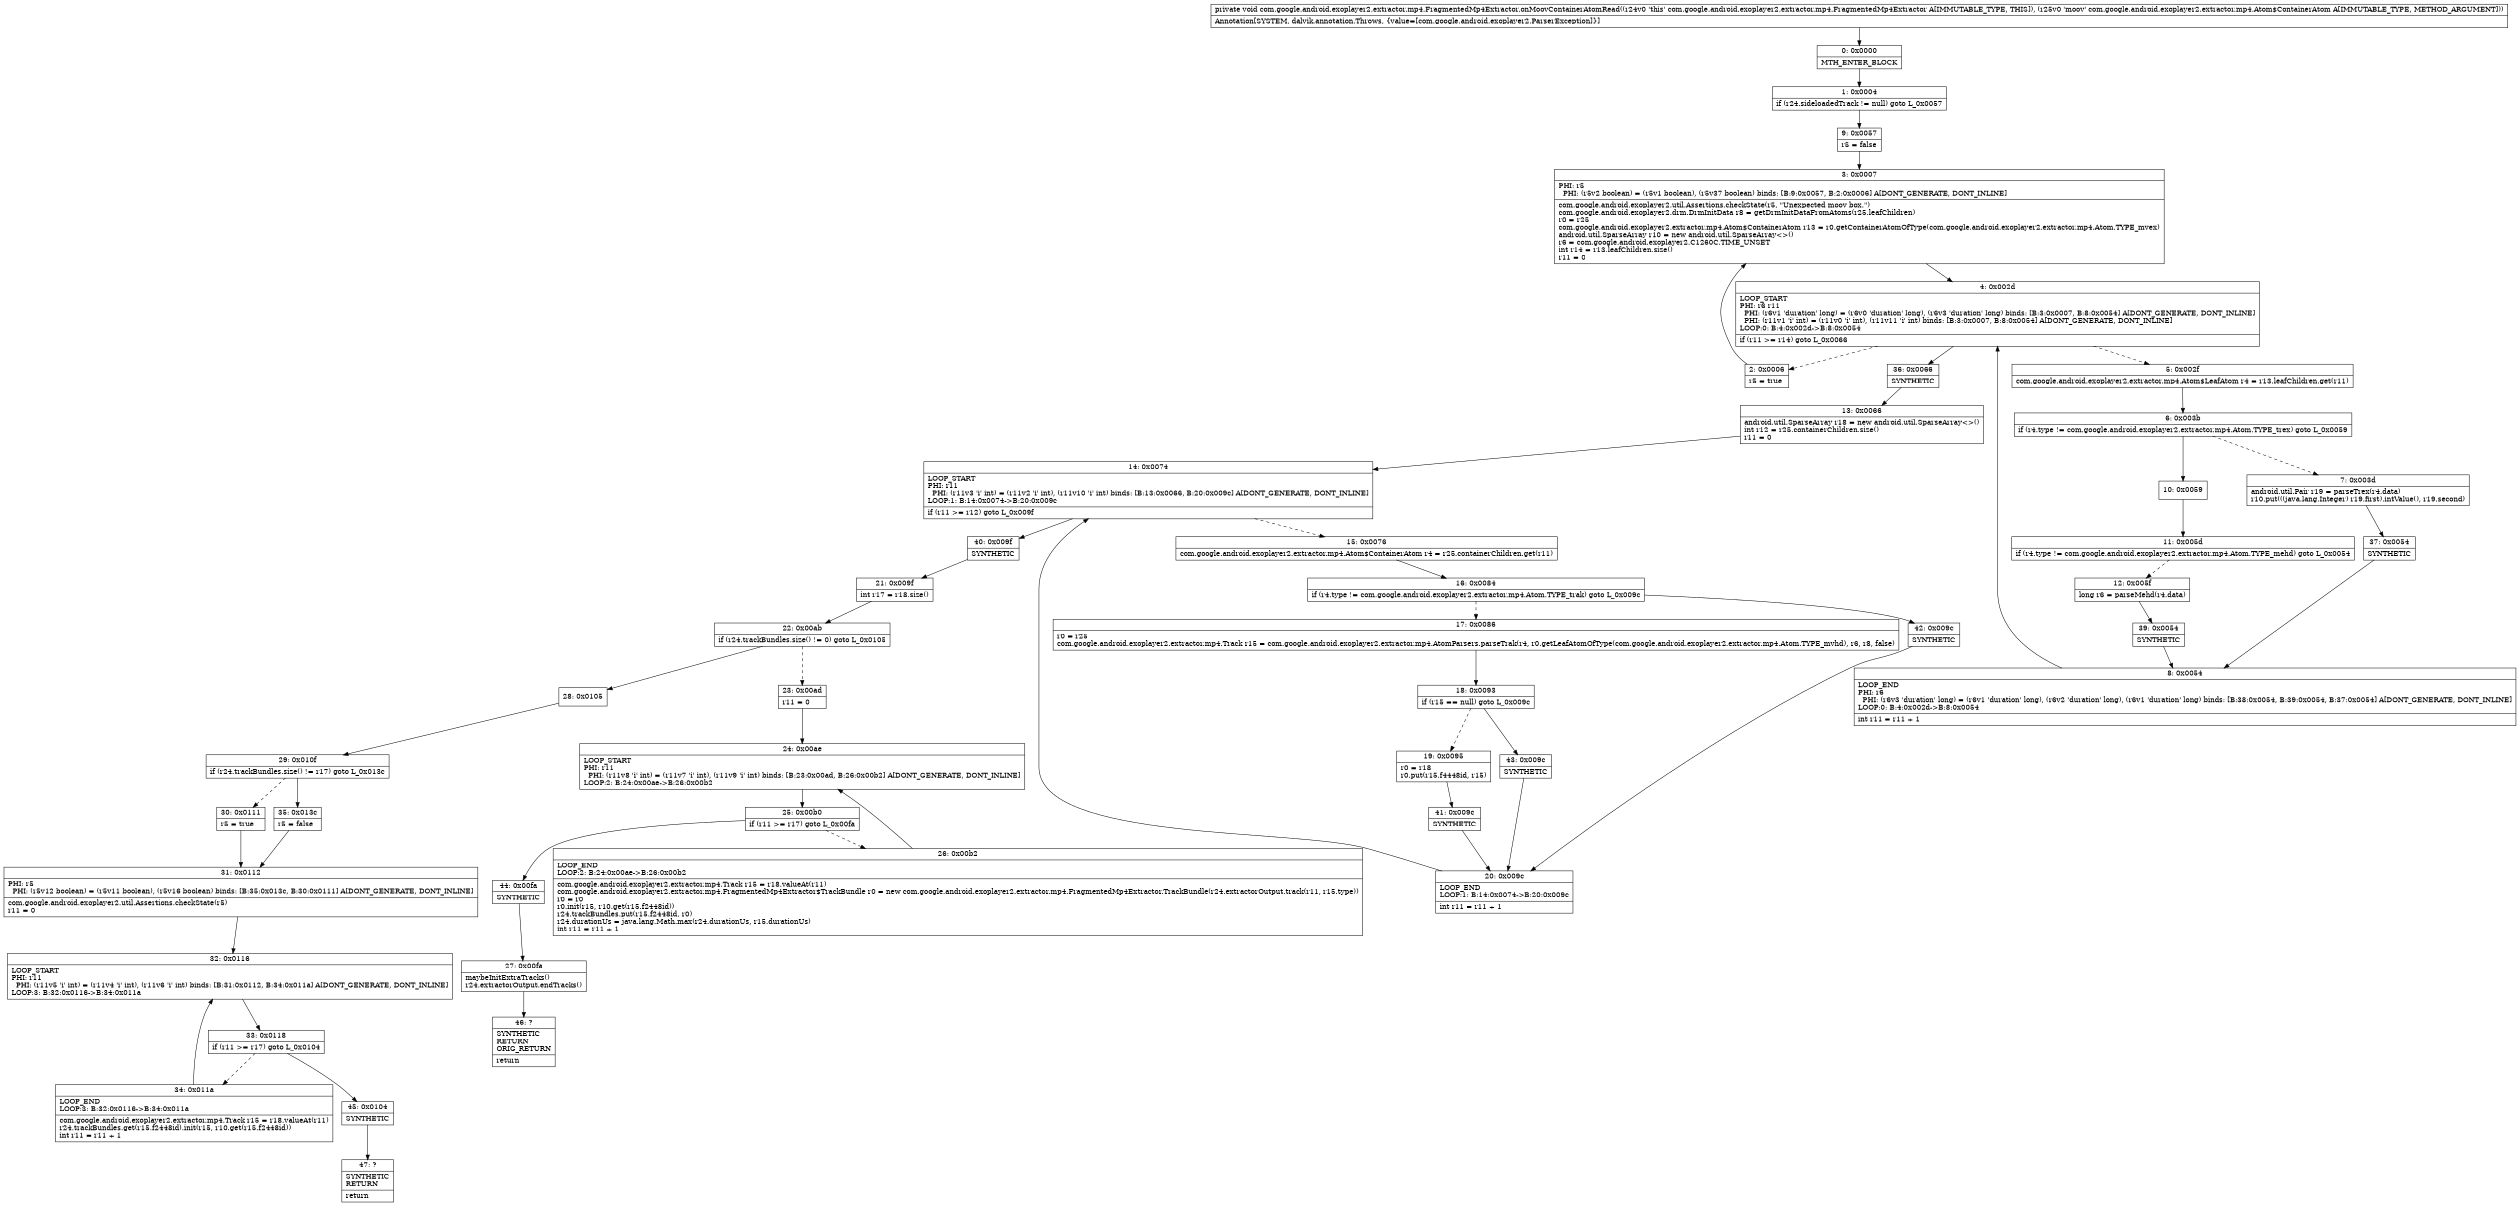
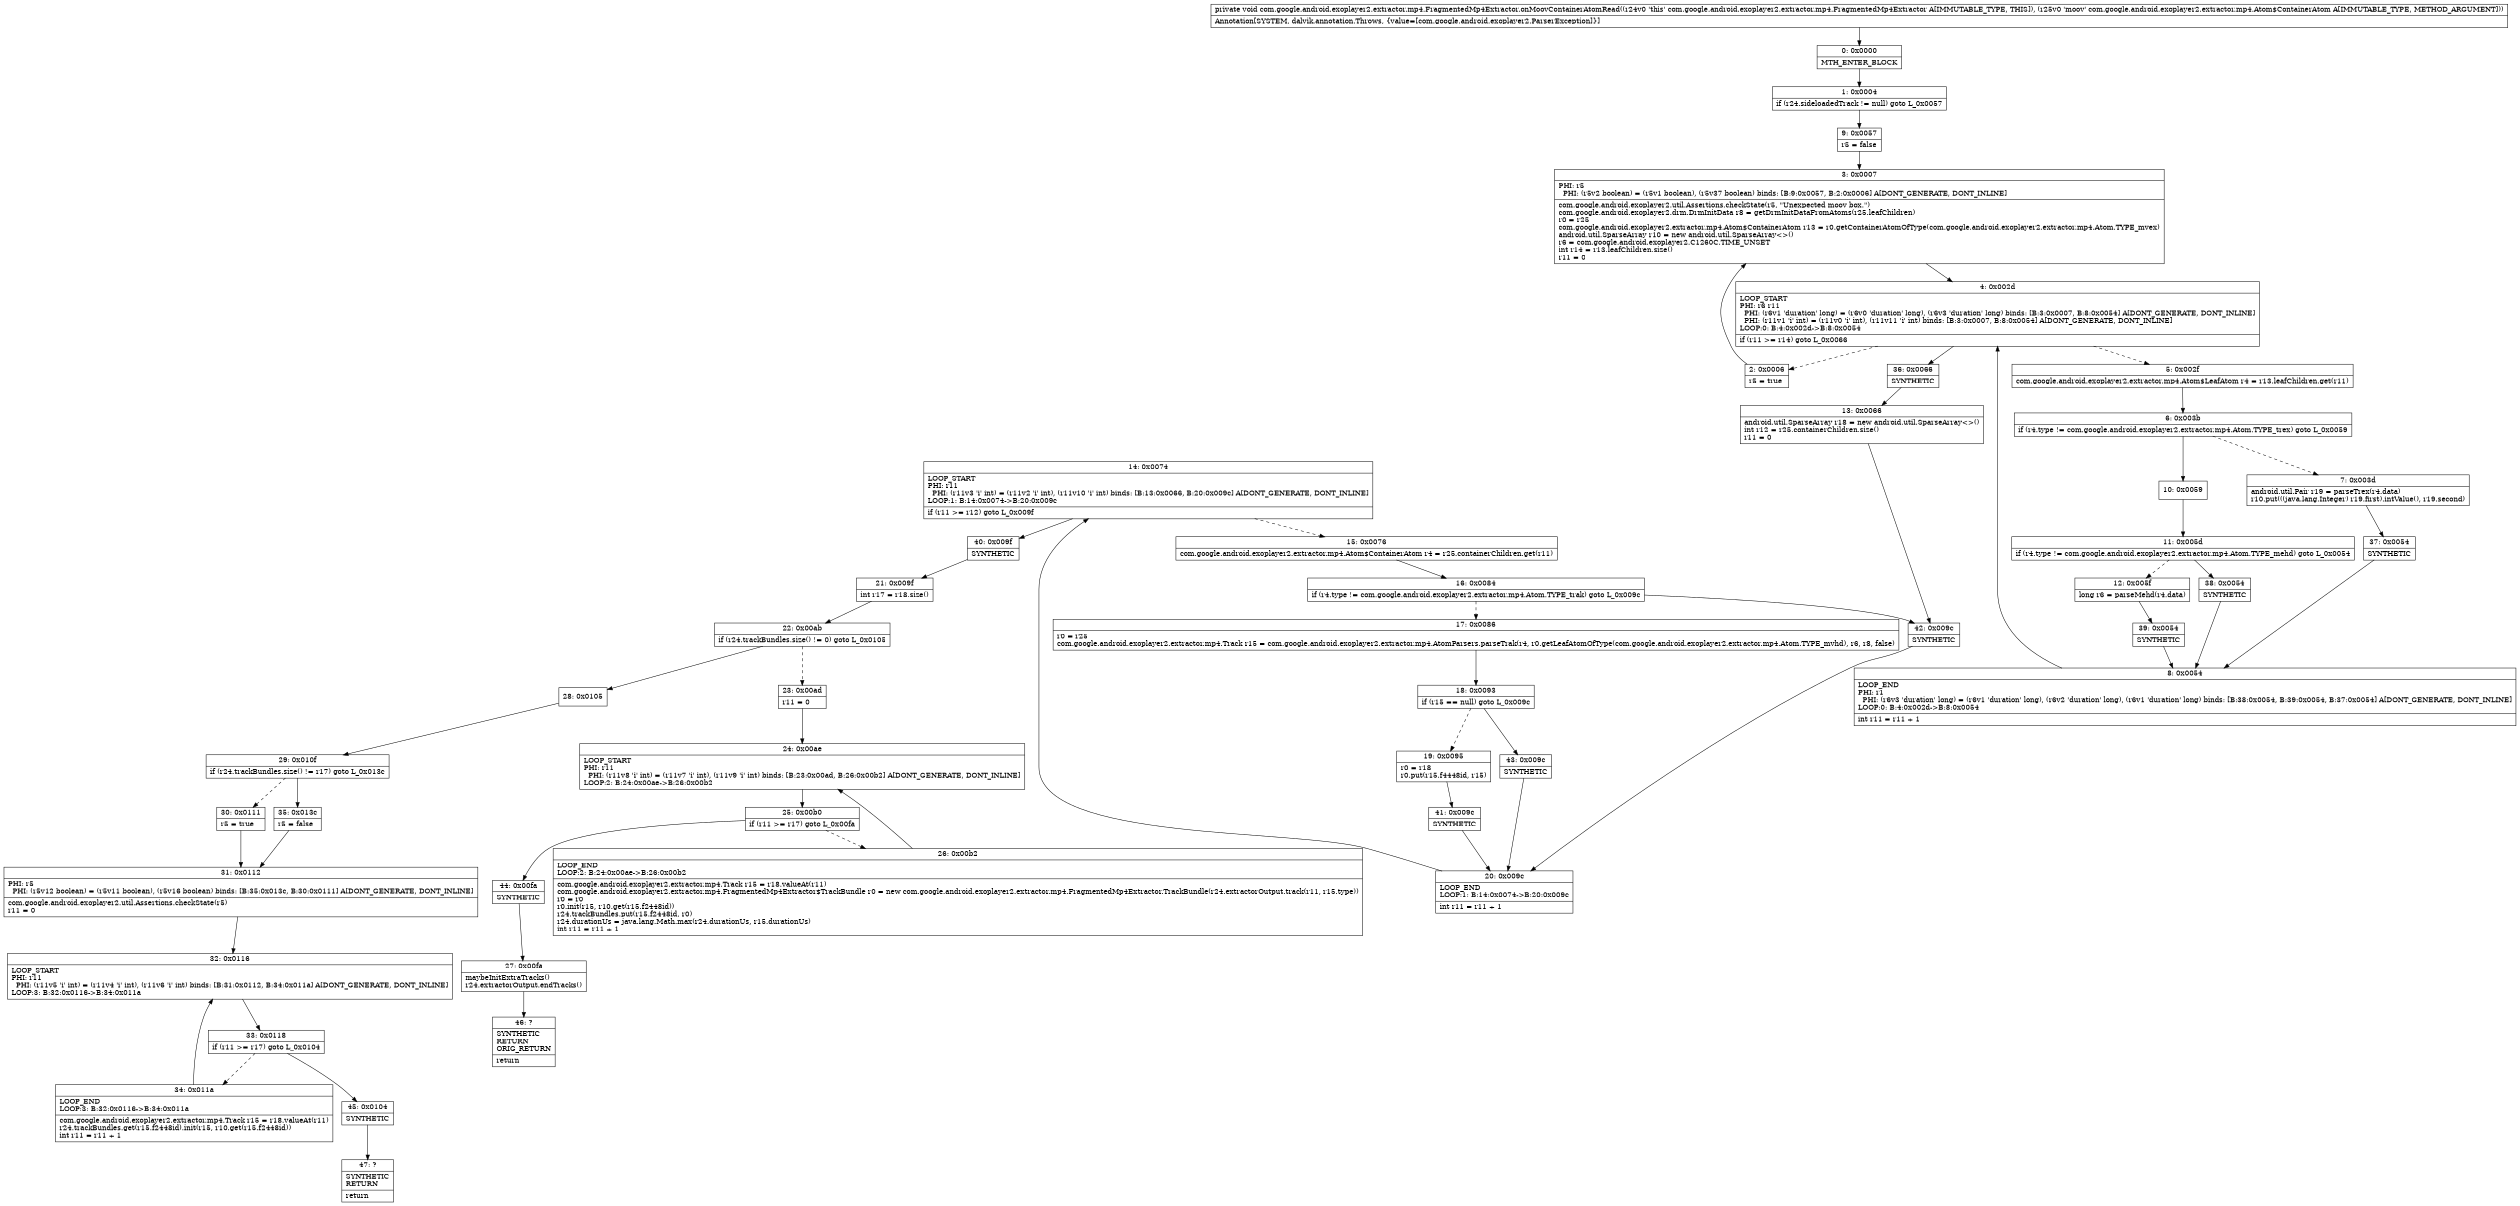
(1559, 453) -> (1898, 531)
none -> (2225, 590)
(1872, 693) -> (1872, 693)
